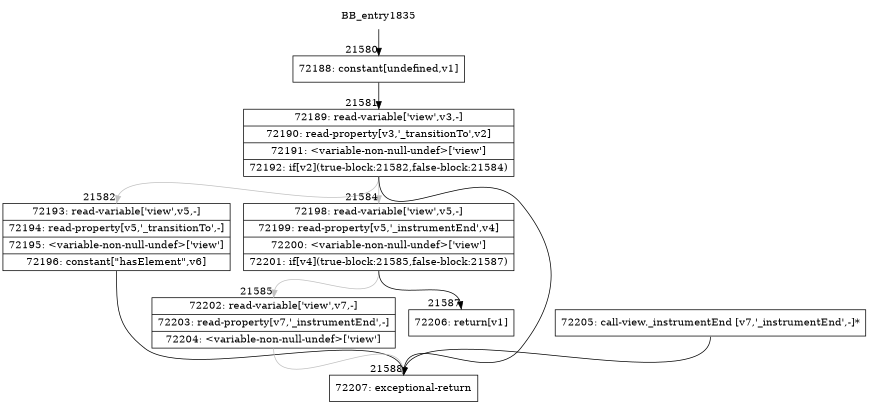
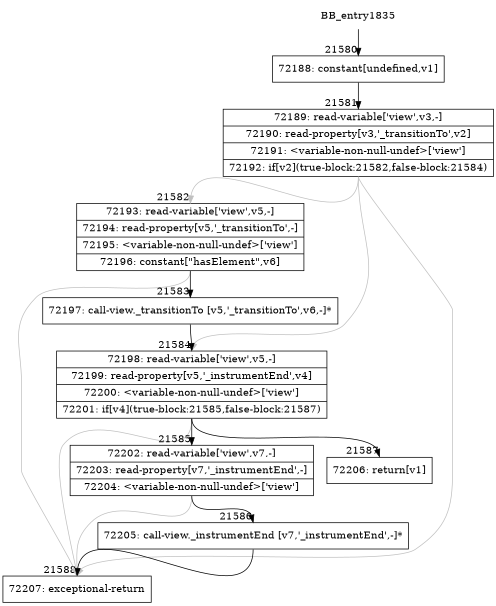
(549, 258) -> (443, 522)
(330, 285) -> (192, 428)
none -> (190, 311)
(232, 358) -> (20, 356)
none -> (72, 438)
none -> (219, 509)
